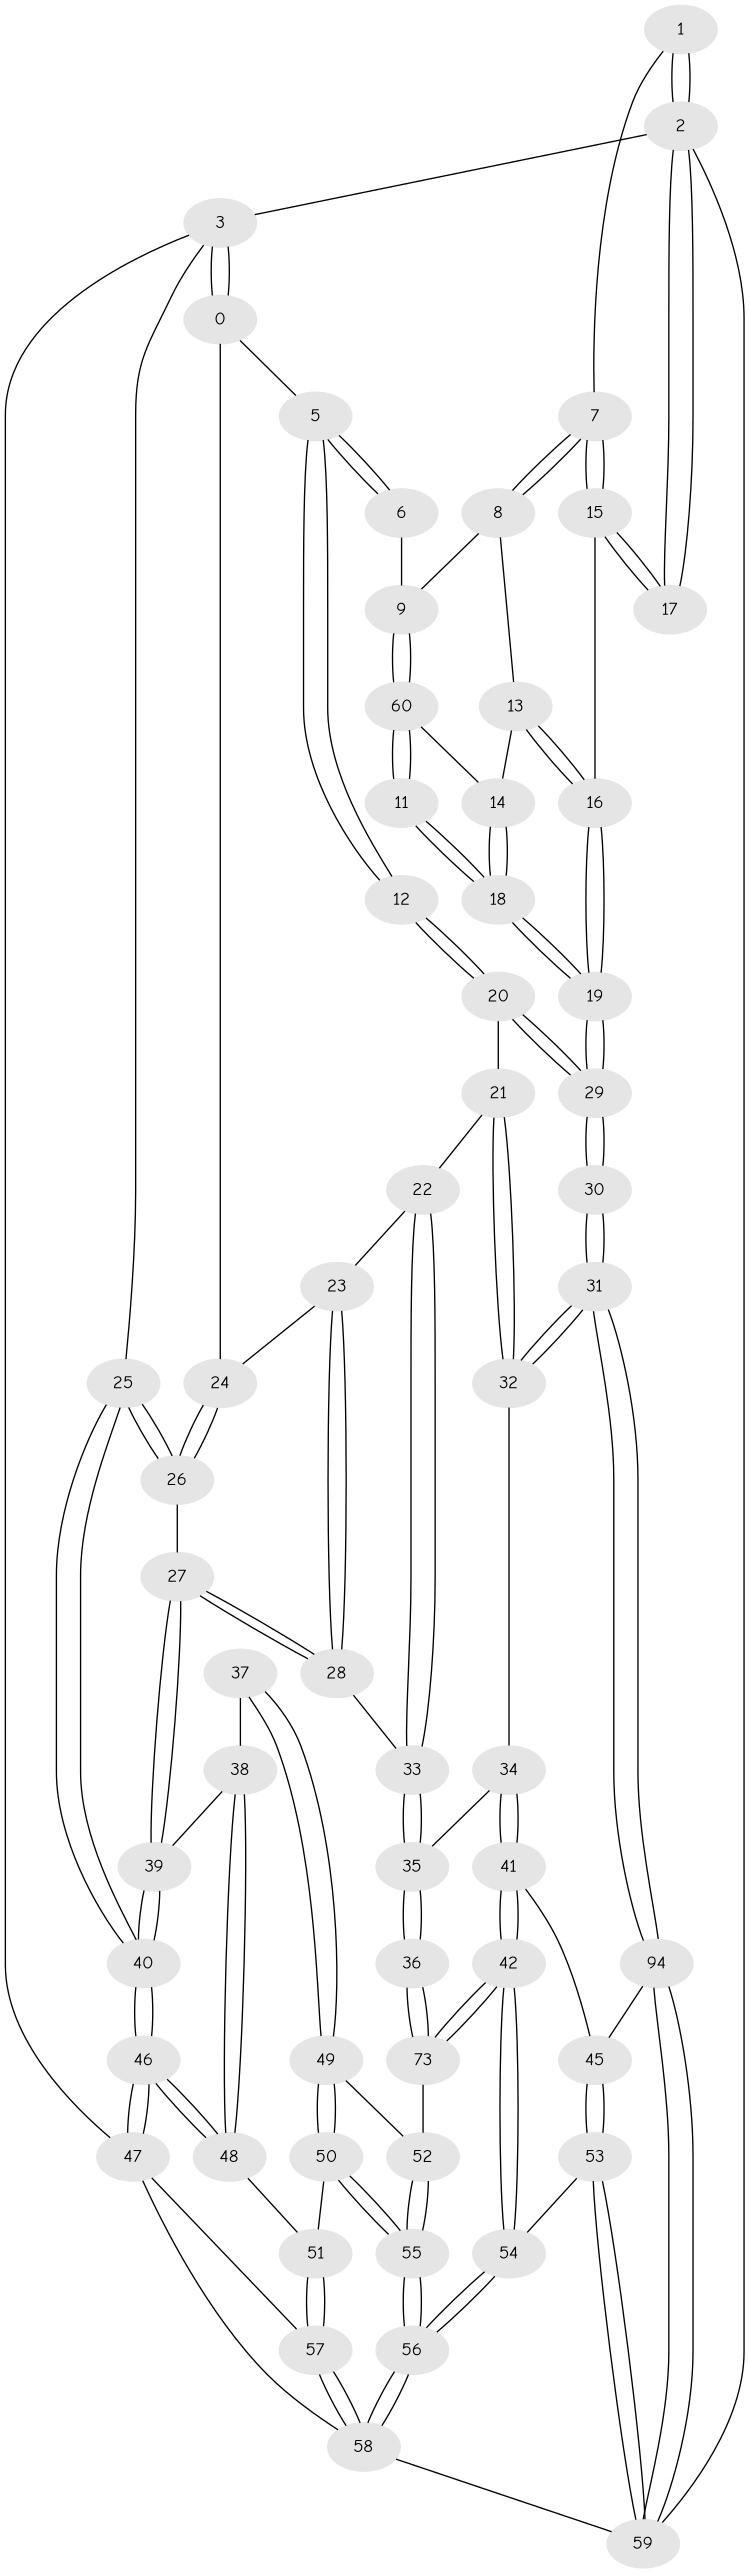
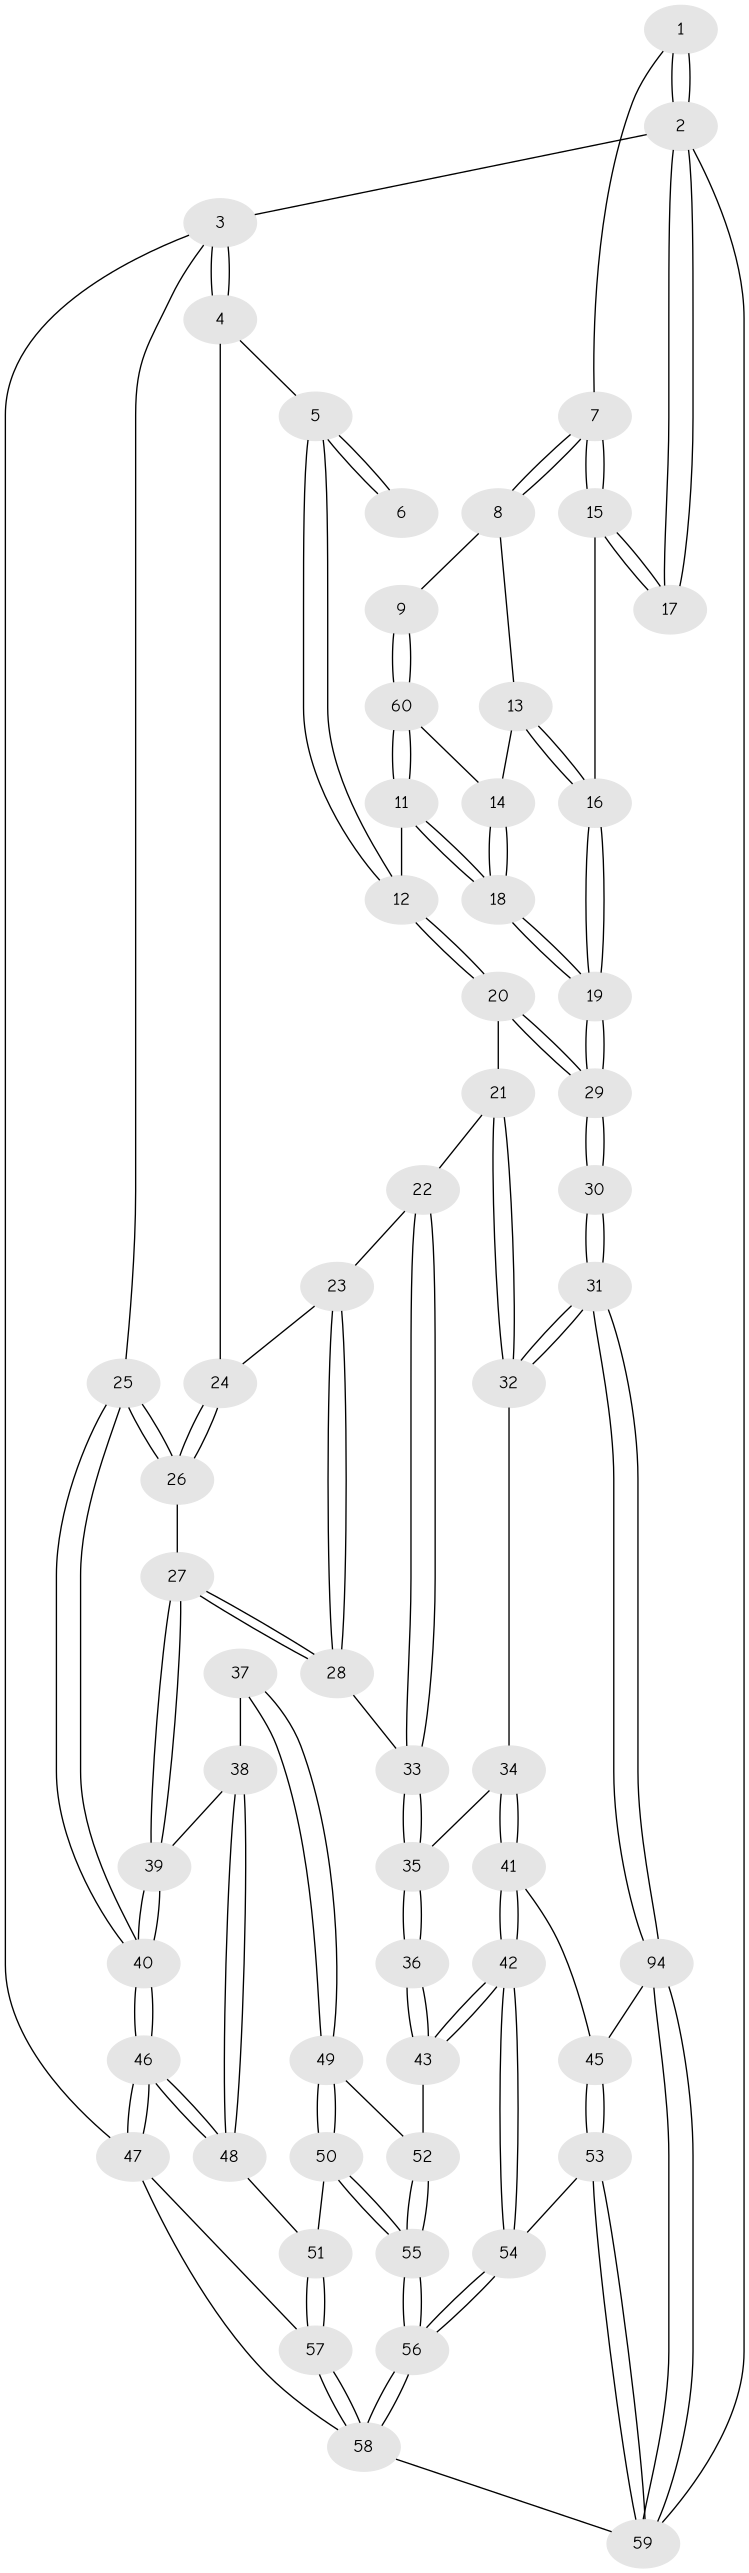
(220, 320) -> (220, 320)
(402, 562) -> none
none -> (402, 852)
(423, 2060) -> (423, 2060)
